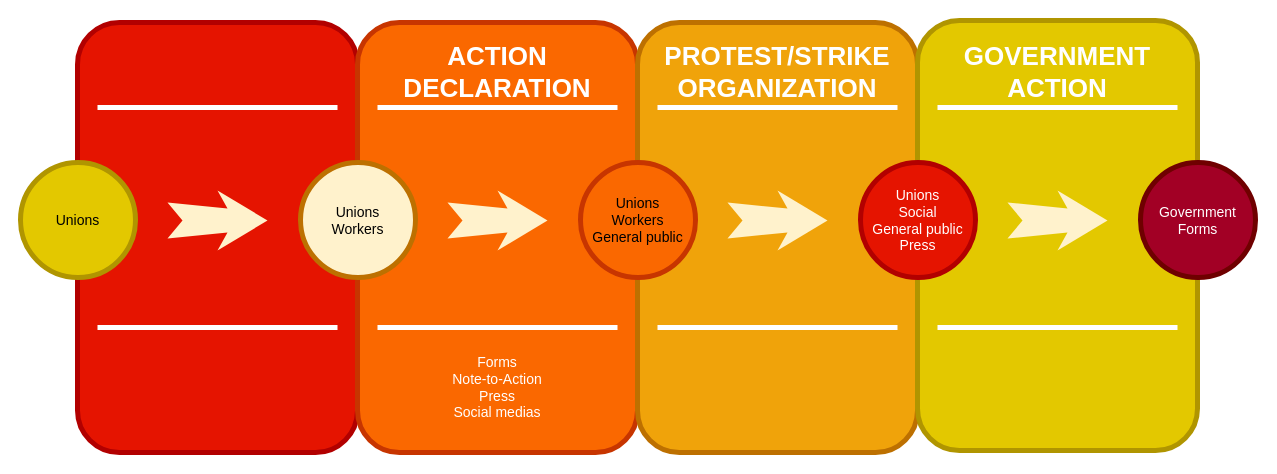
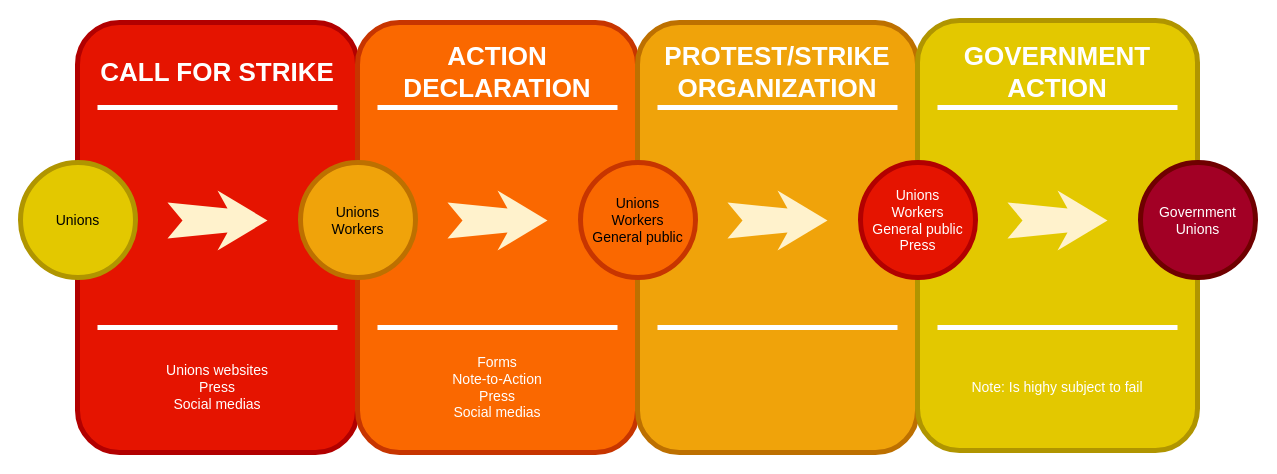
none -> (218, 73)
(358, 220) -> (358, 220)
(918, 221) -> (918, 221)
(1198, 221) -> (1198, 221)
none -> (218, 388)
none -> (1058, 388)
